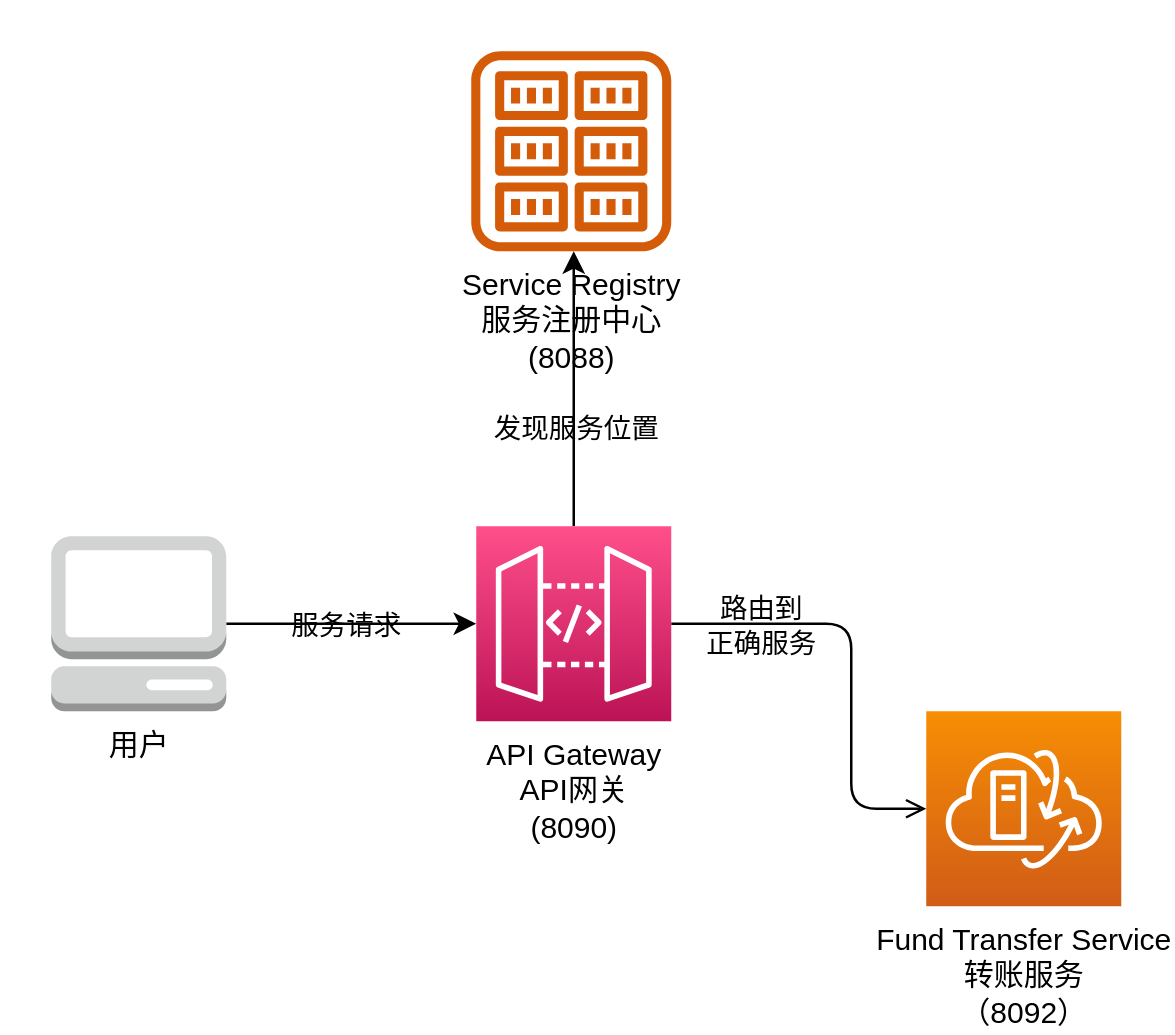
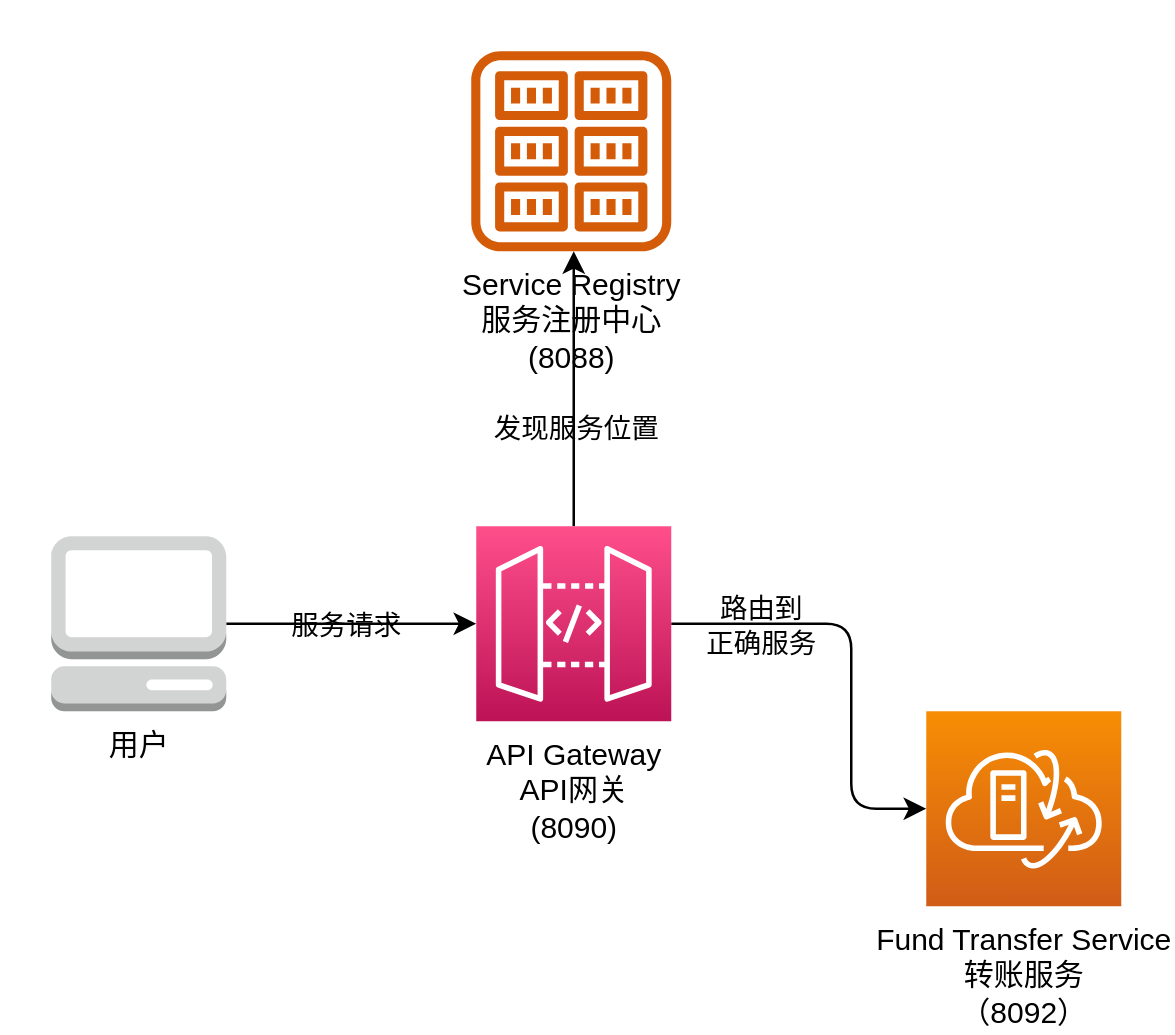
(912, 809) -> (908, 809)
